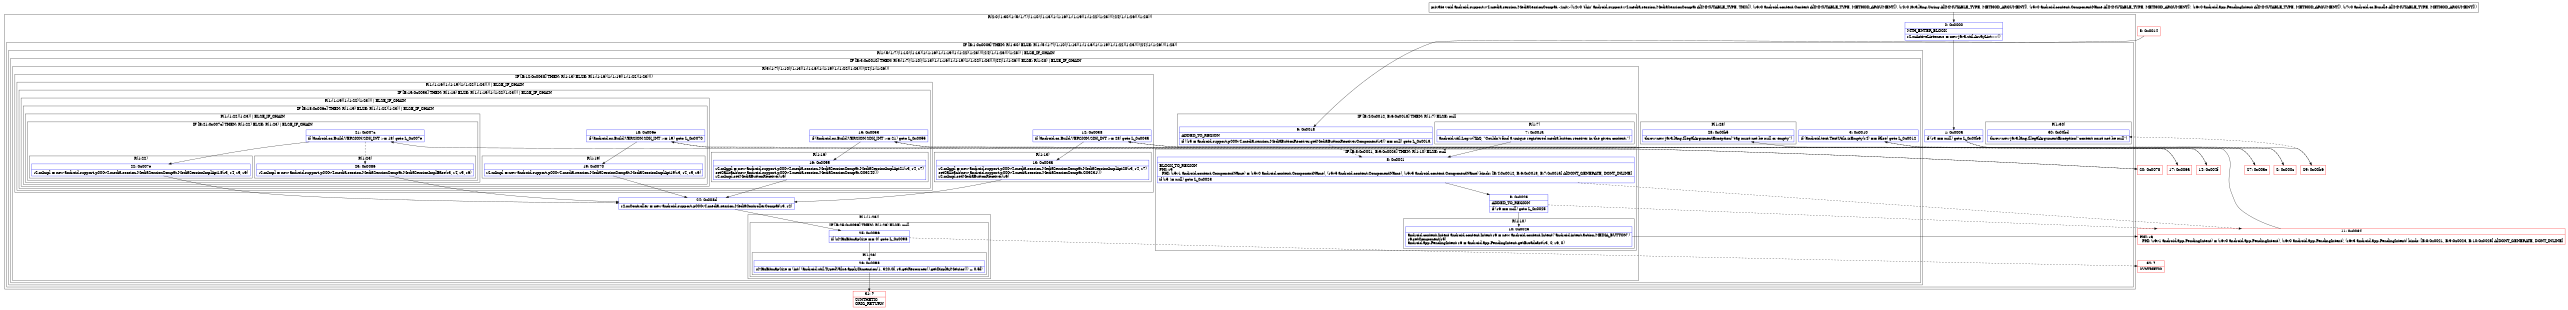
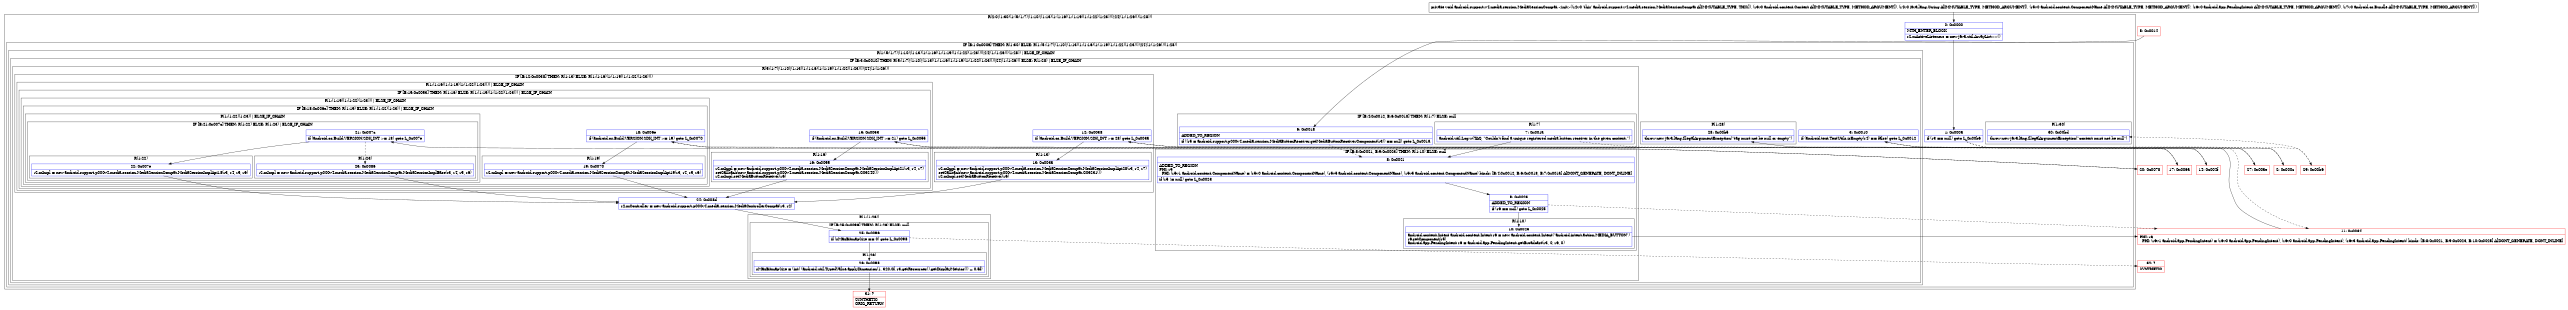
(2142, 147) -> (2142, 147)
(1178, 166) -> (1178, 166)
(1908, 206) -> (1966, 147)
